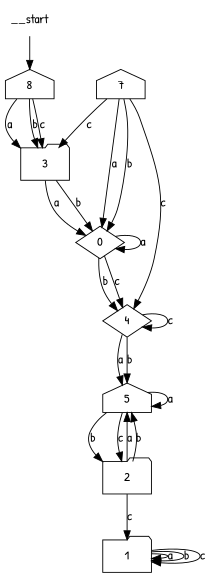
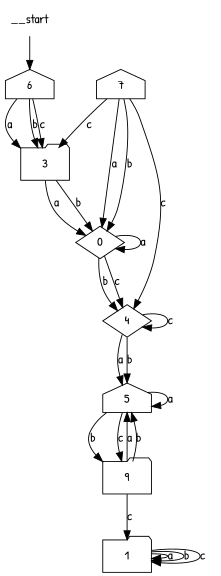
(30, 86) -> (30, 86)
(127, 478) -> (127, 478)
